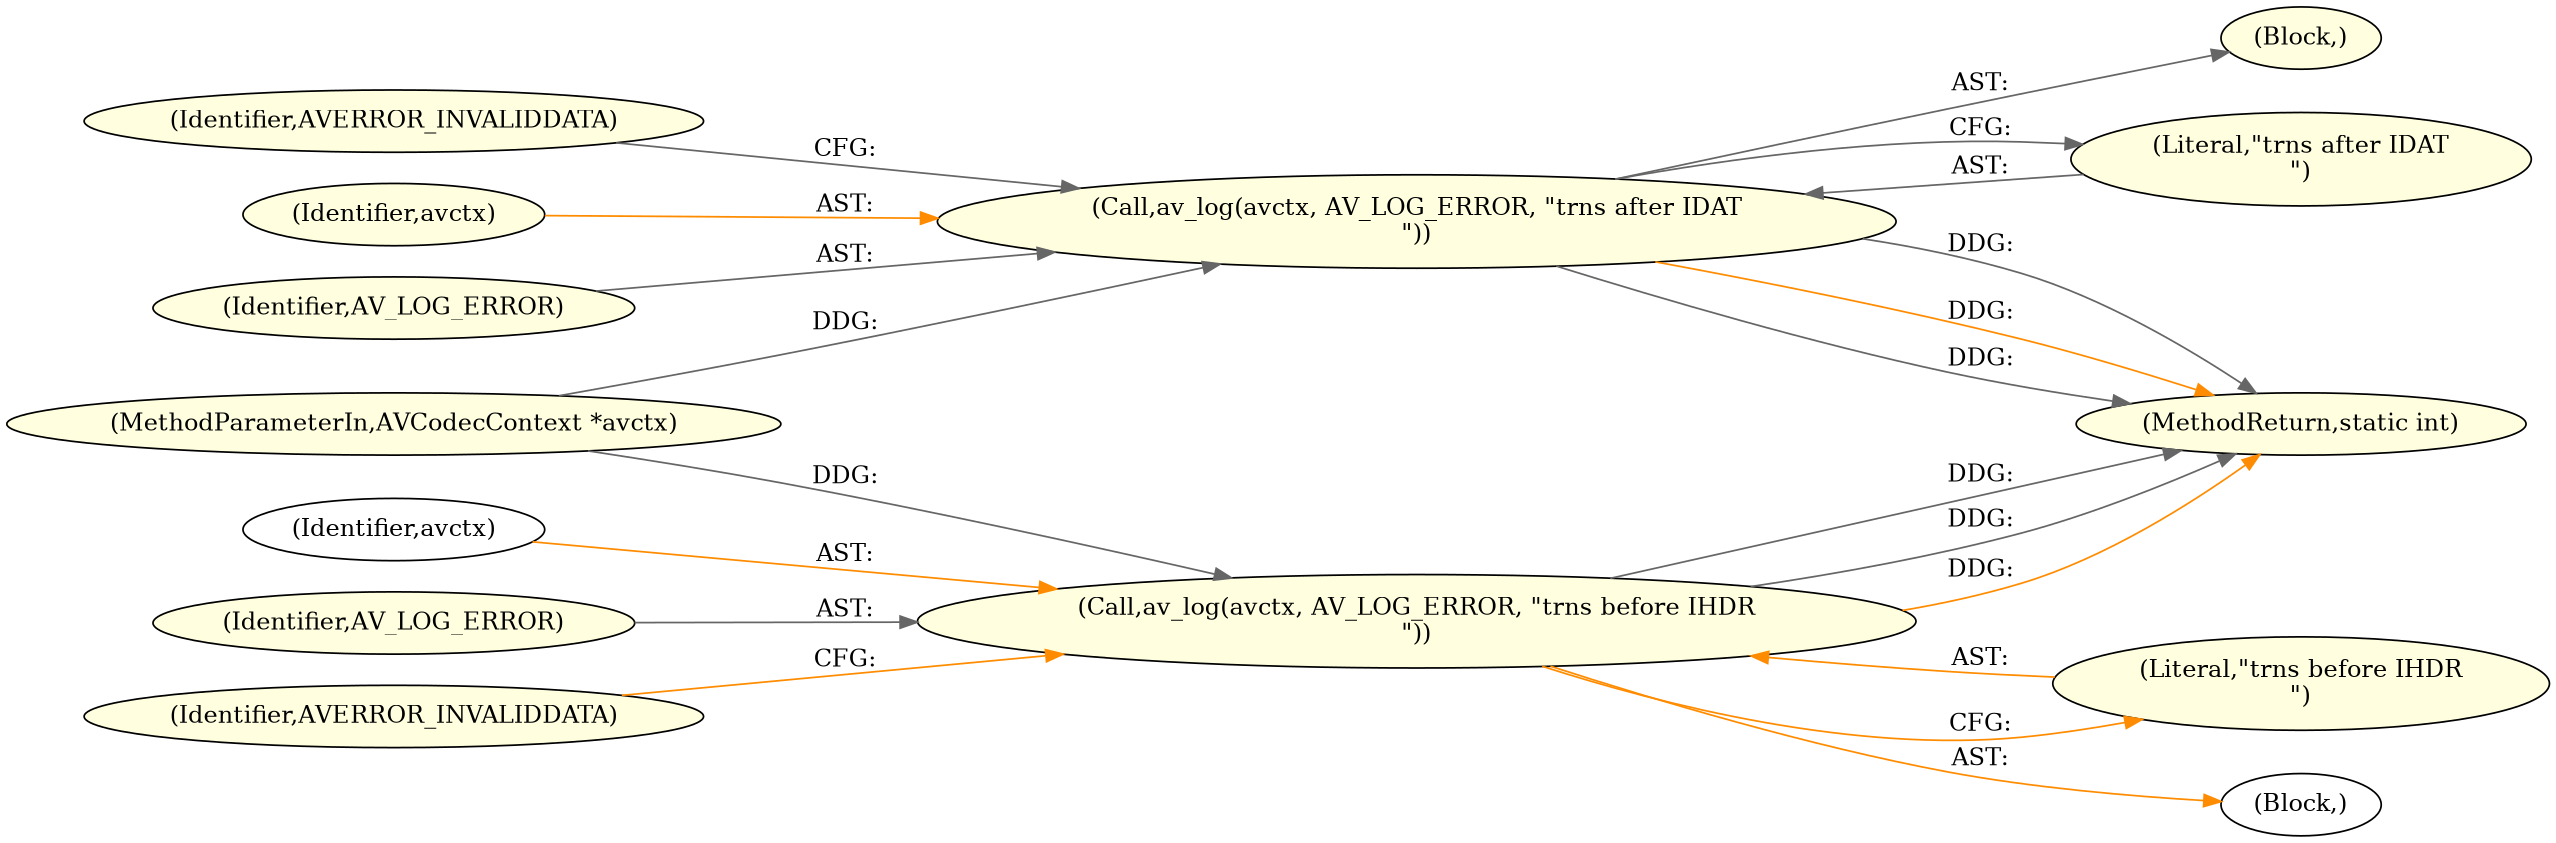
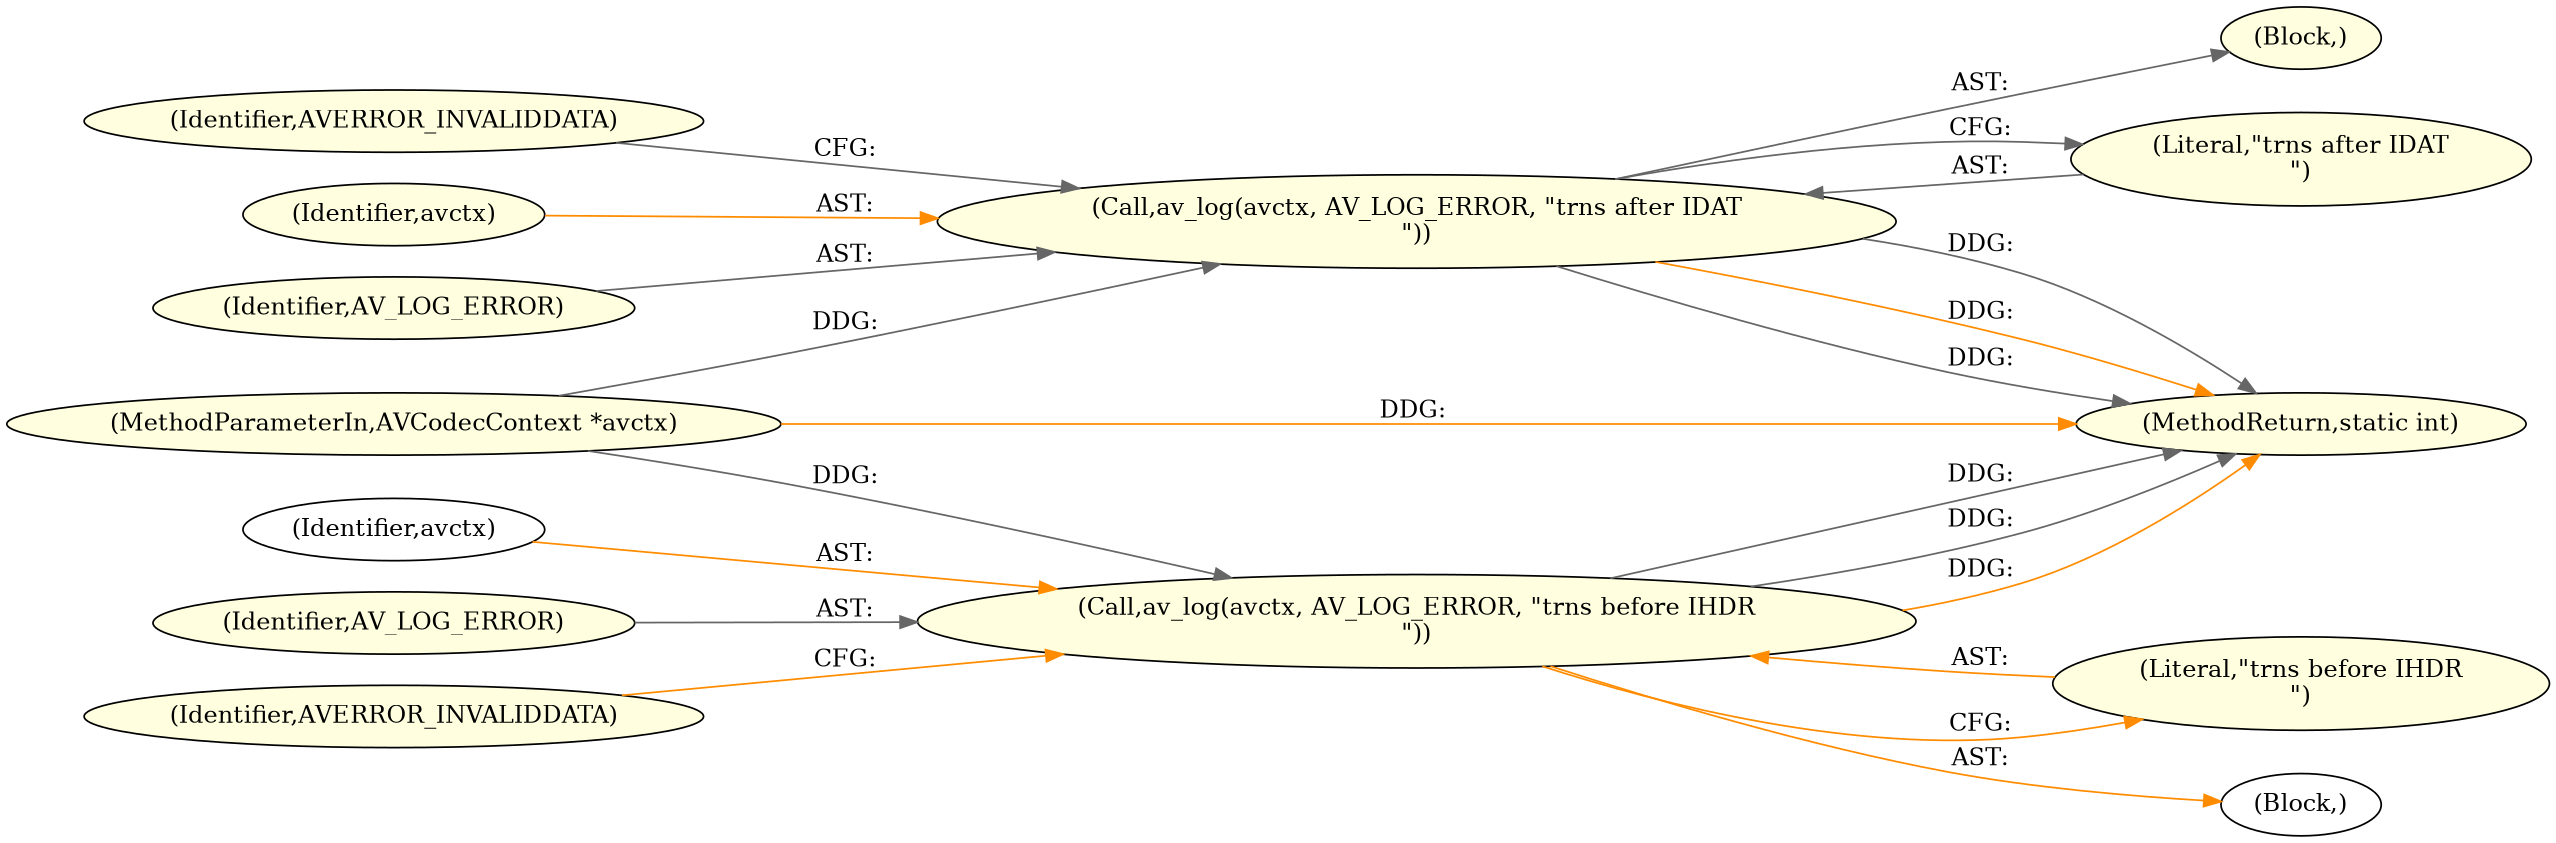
none -> (1420, 424)
